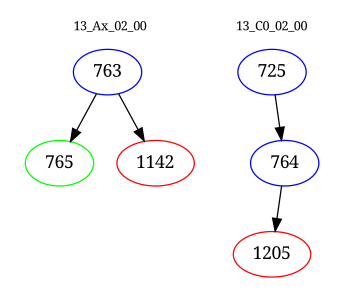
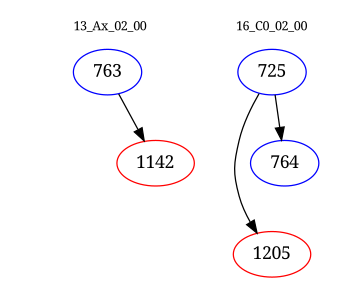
(272, 27) -> (272, 27)
(59, 163) -> none
(279, 202) -> (236, 157)
